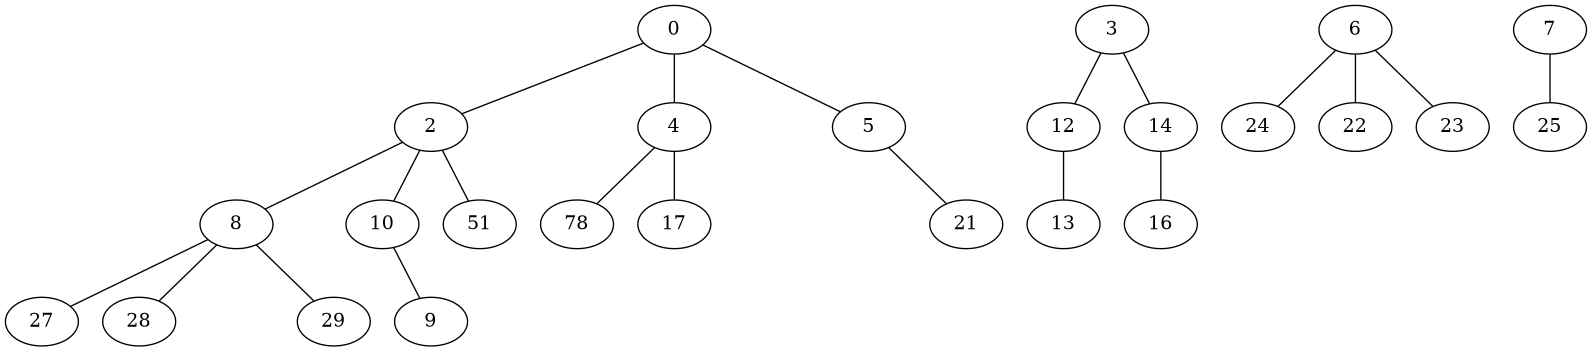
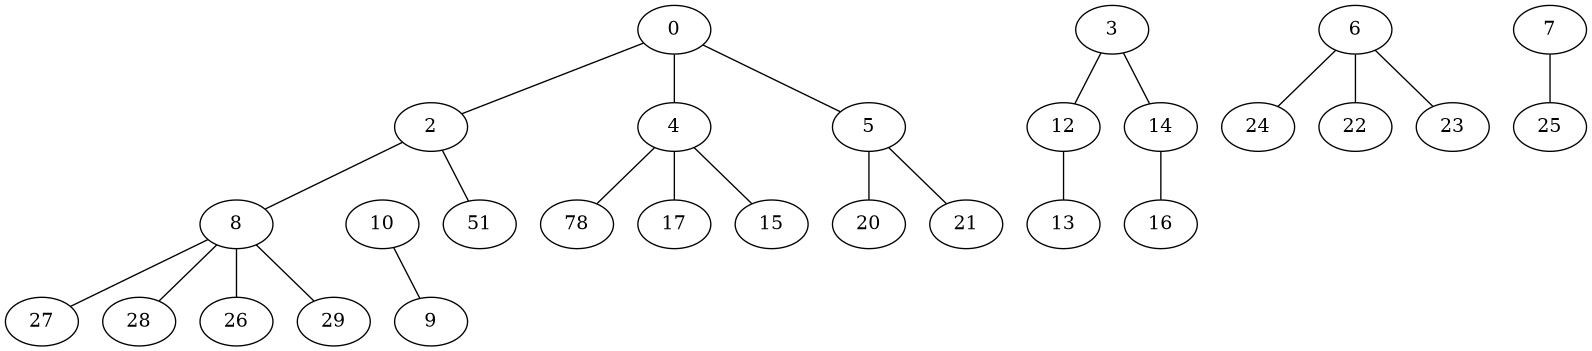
(407, 176) -> none
none -> (772, 224)
none -> (869, 224)
none -> (236, 322)
